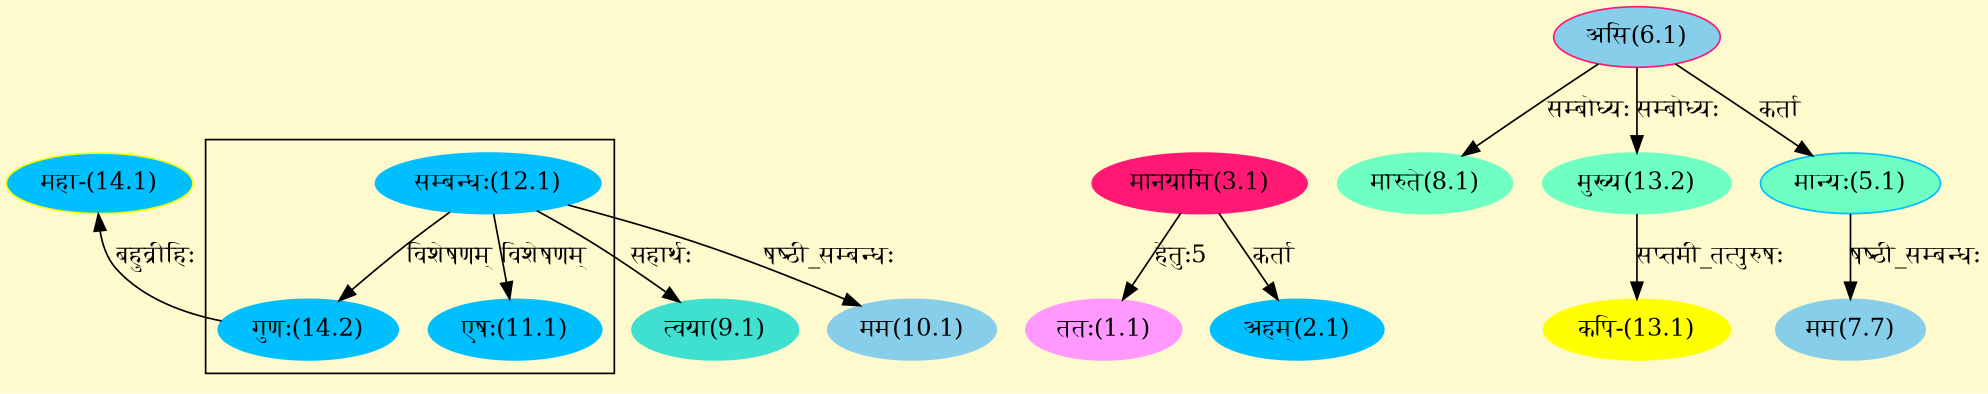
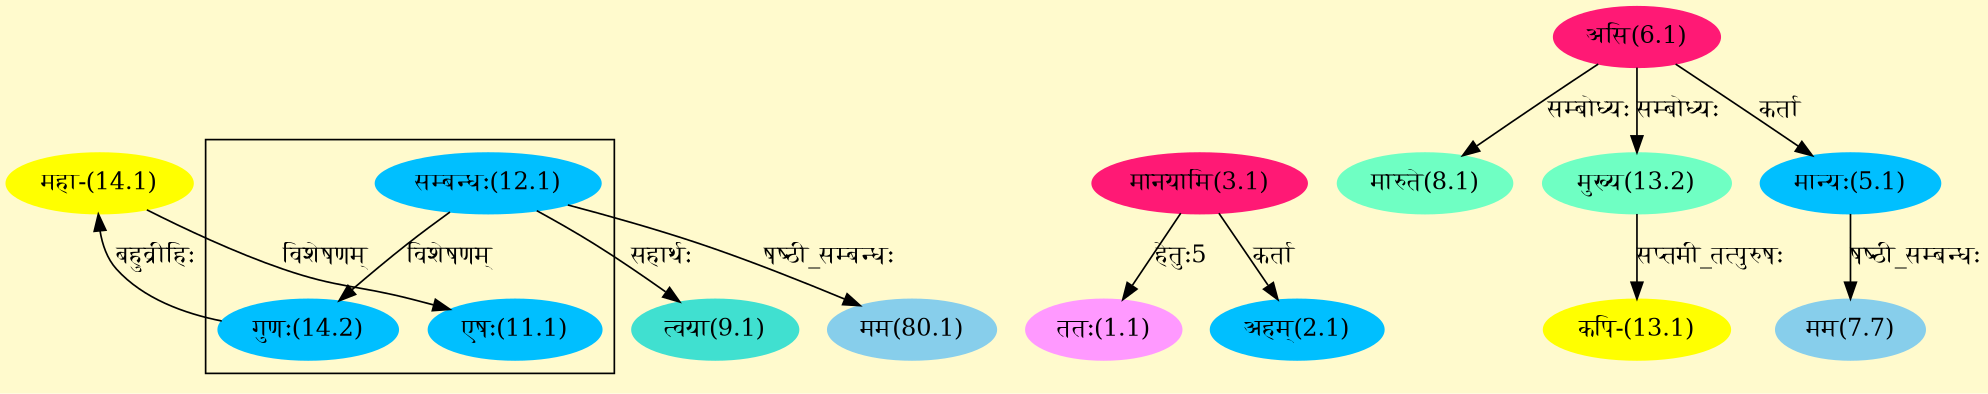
(1637, 37) -> (1637, 37)
(100, 183) -> (100, 183)
(1850, 183) -> (1850, 183)
(500, 248) -> (286, 270)
(912, 330) -> (912, 330)
